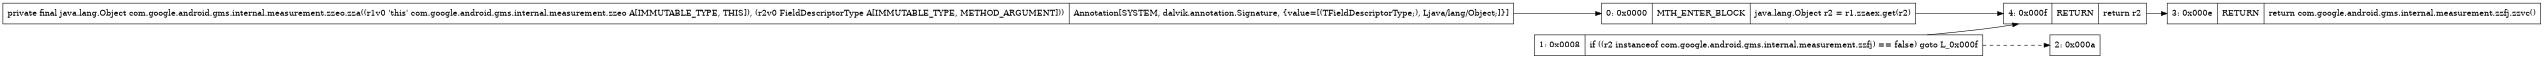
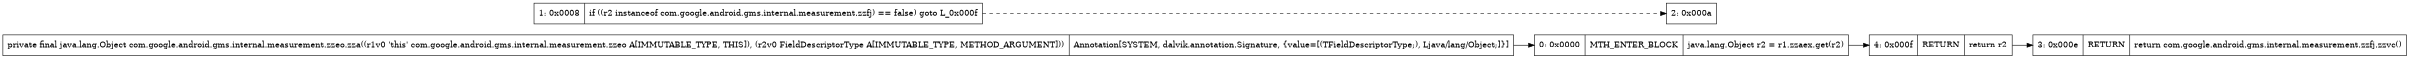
(1970, 31) -> none
